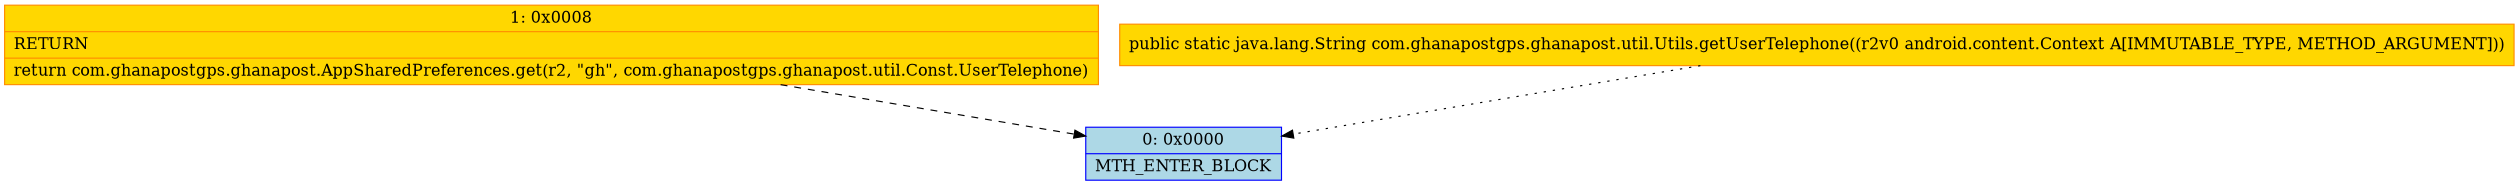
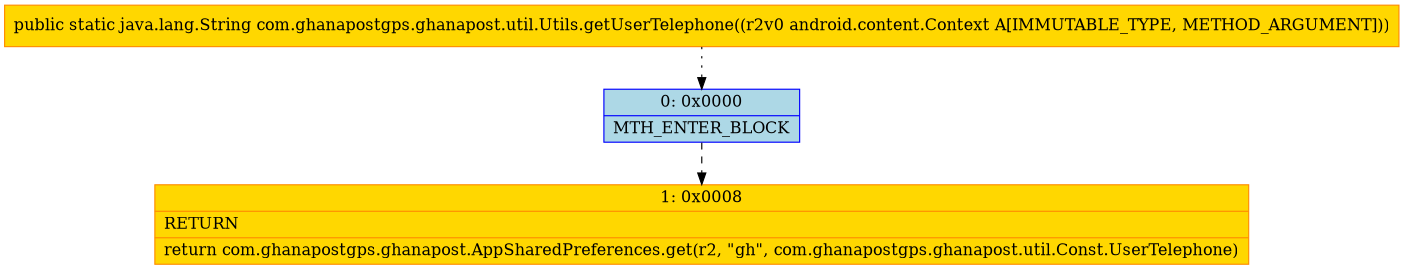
(927, 109) -> (702, 158)
